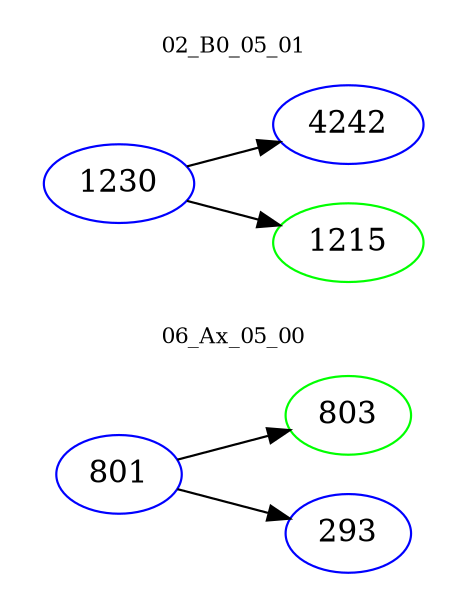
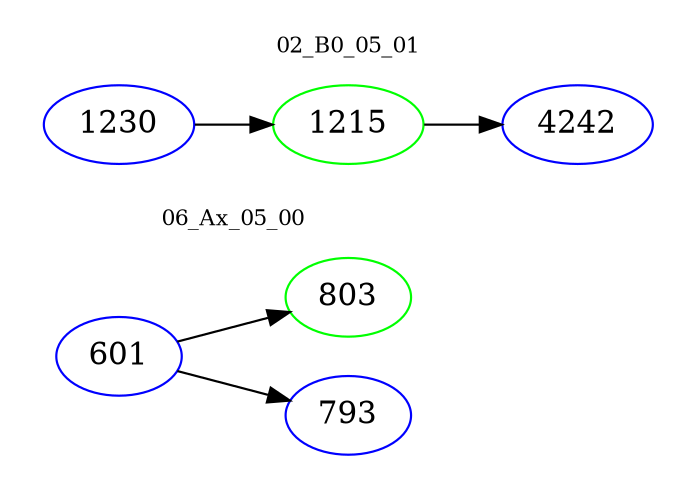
(223, 157) -> (452, 125)
(119, 474) -> (119, 356)
(348, 533) -> (348, 415)
